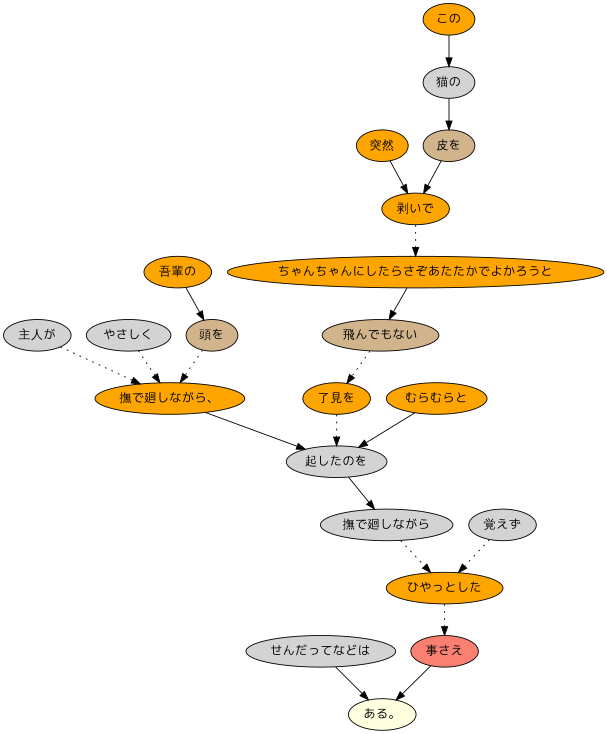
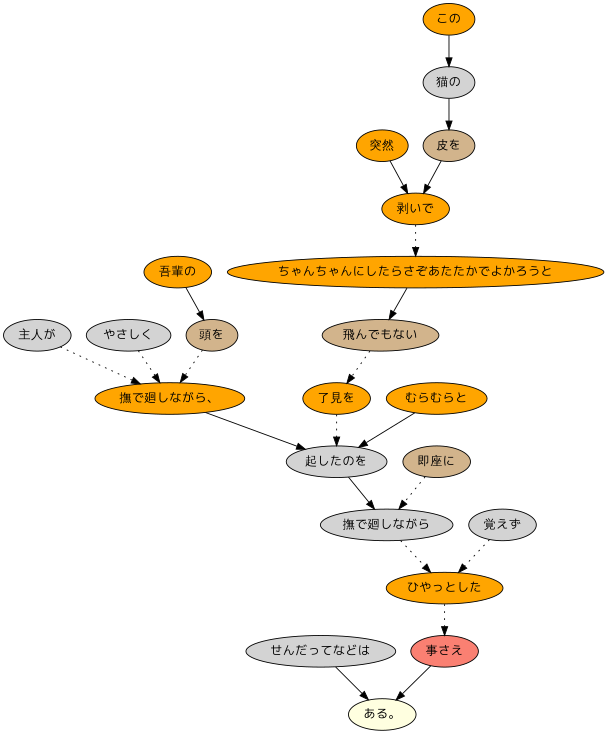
none -> (437, 462)
